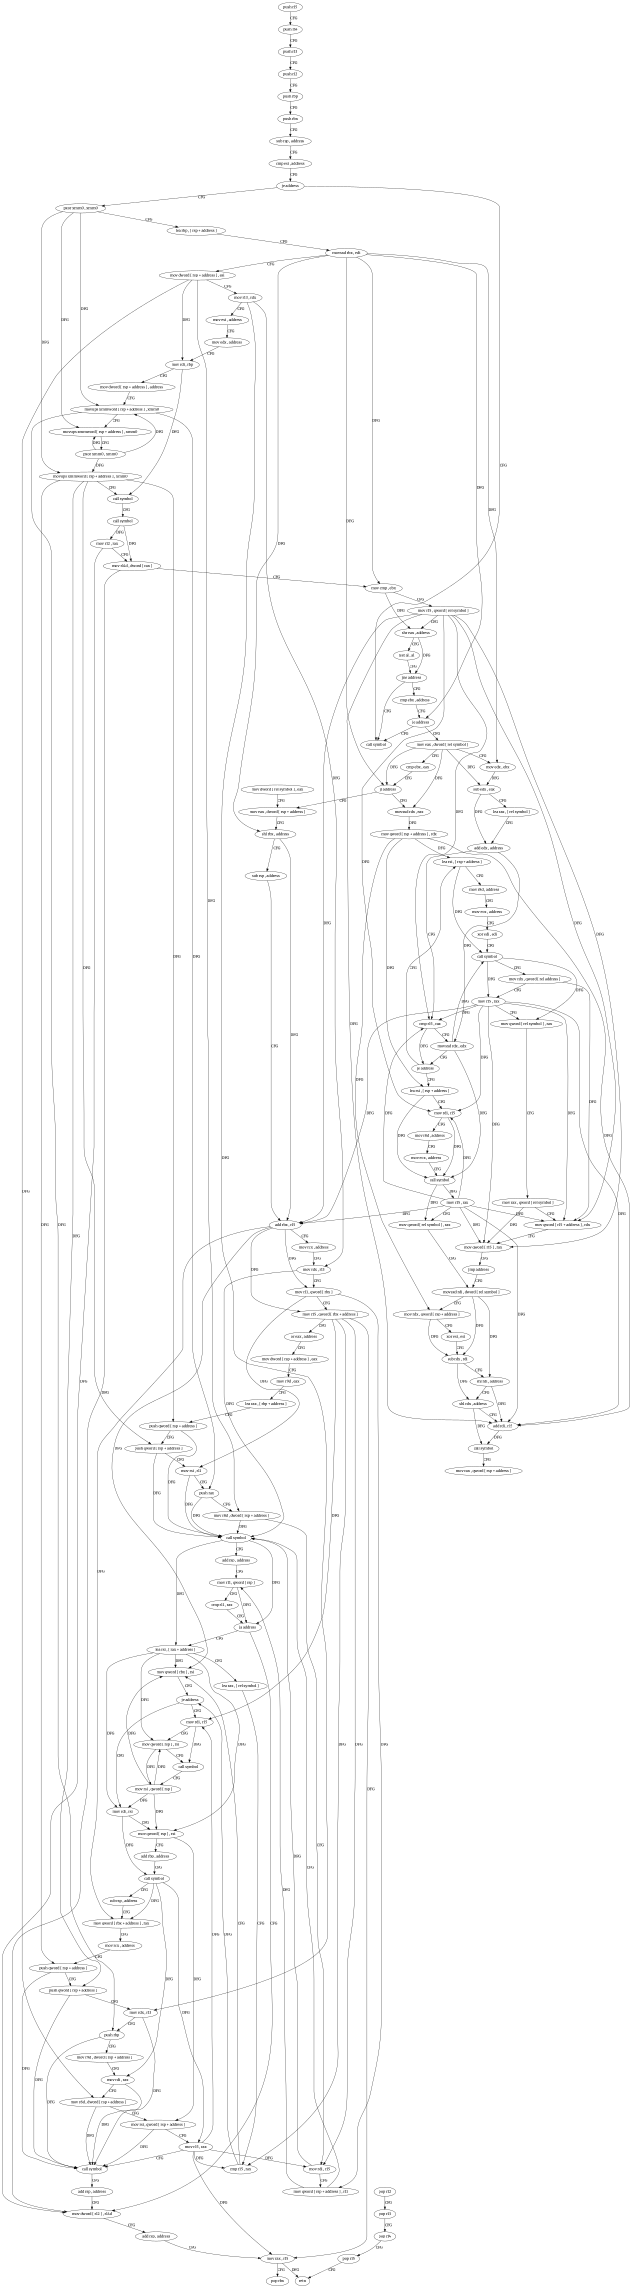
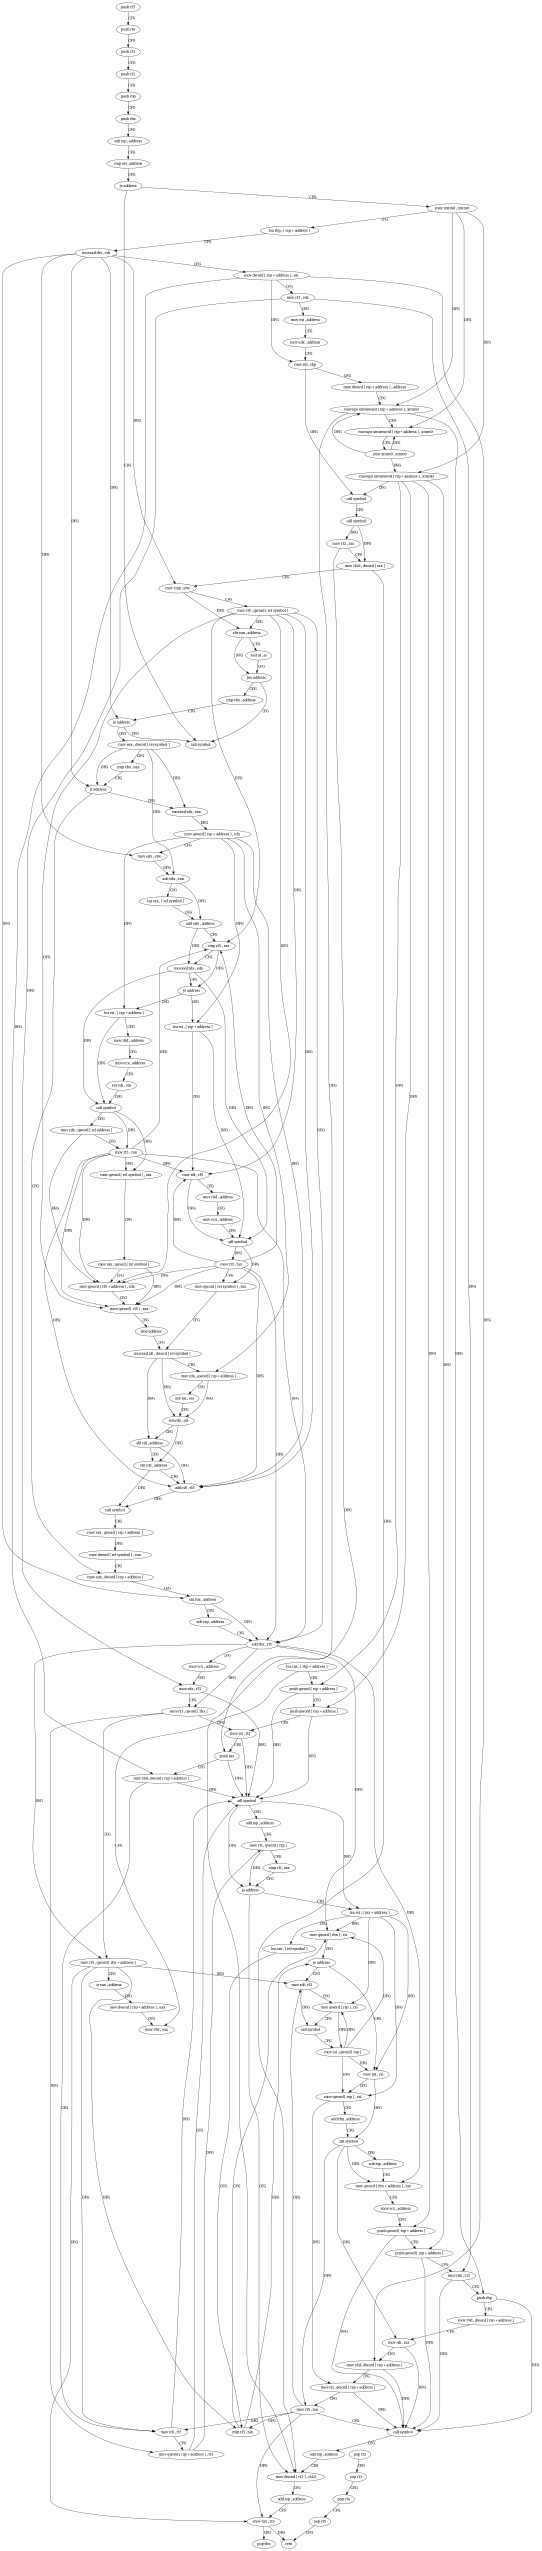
(473, 755) -> (181, 845)
(278, 1392) -> (115, 1798)
none -> (115, 1543)
